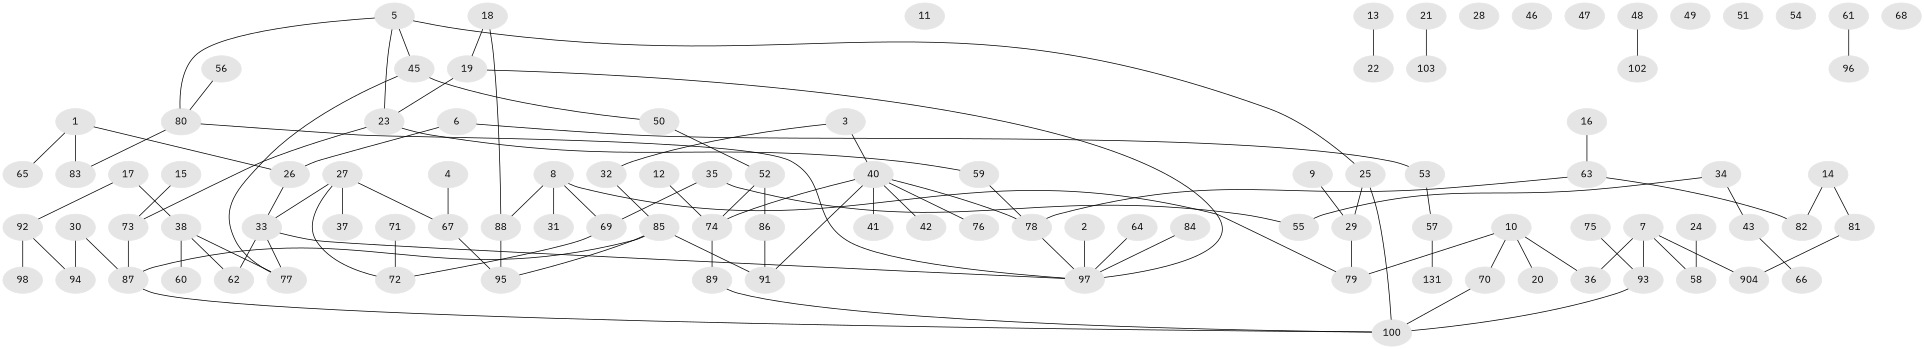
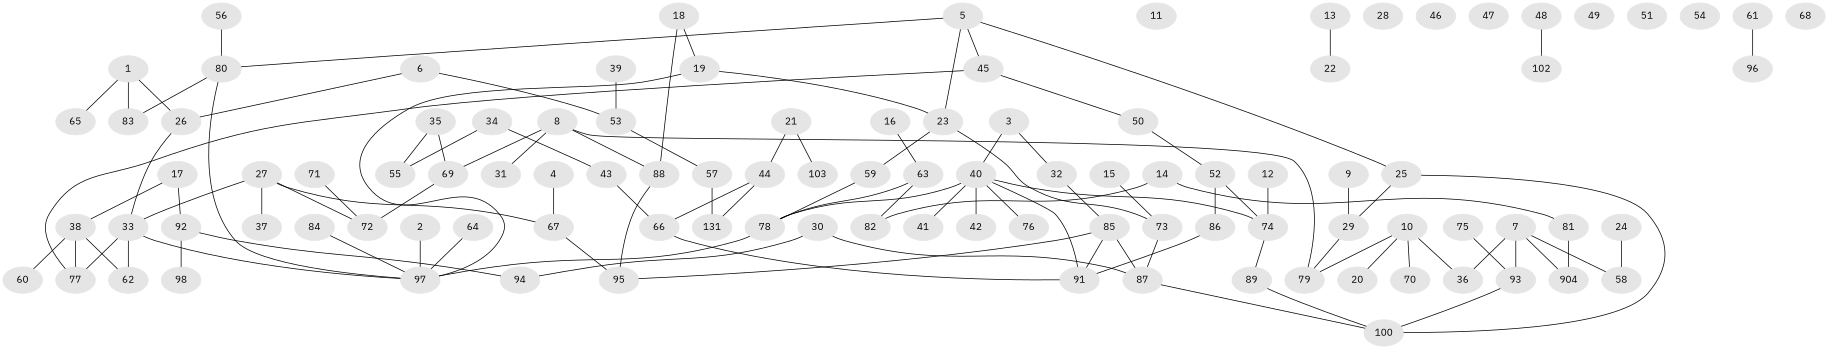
none -> (616, 69)
none -> (765, 175)
none -> (865, 271)
(1439, 306) -> none
